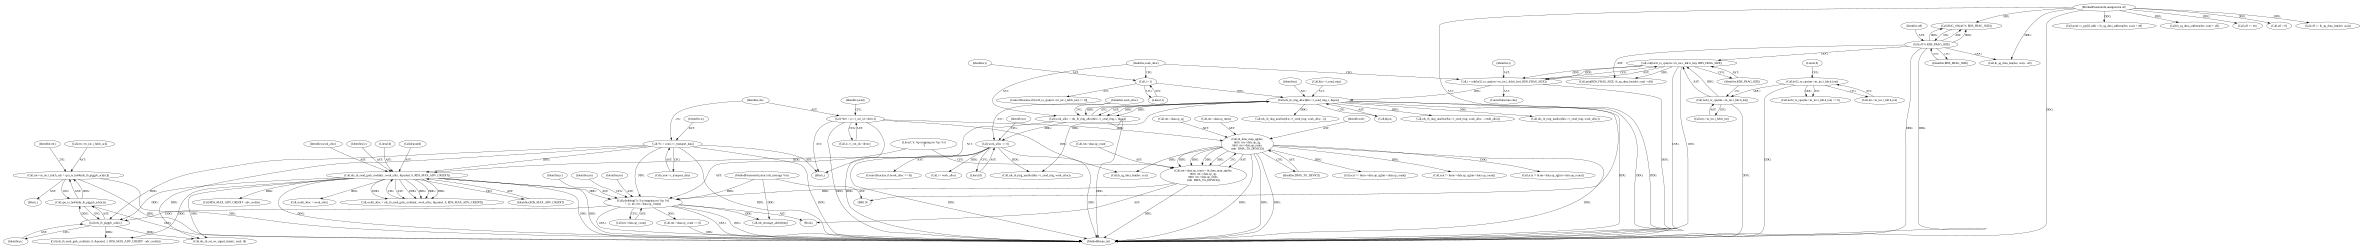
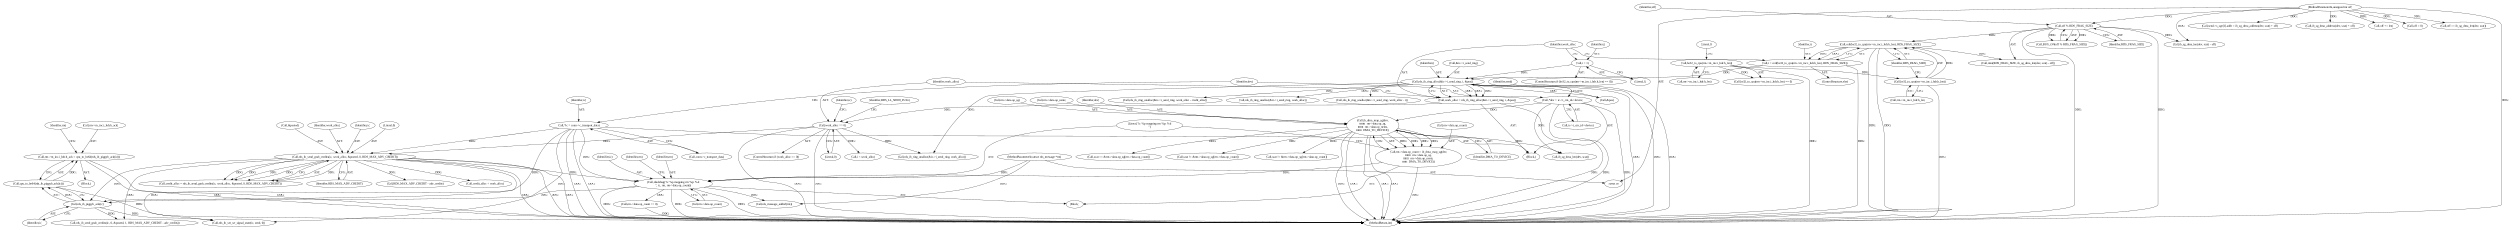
(2025, 12) -> (2197, 13)
none -> (889, 100)
(1342, 110) -> (1554, 91)
